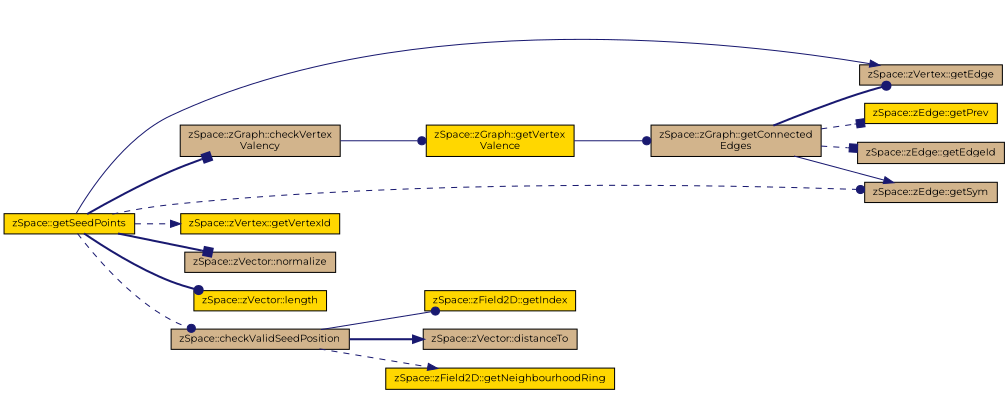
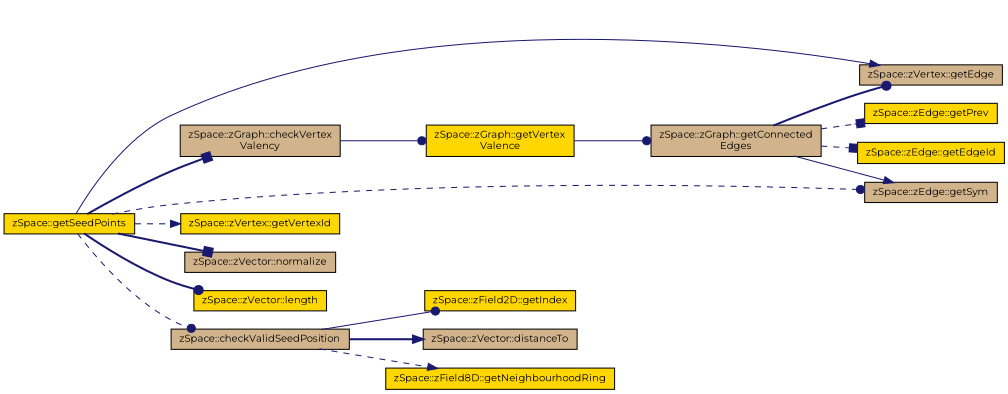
(931, 153) -> (931, 153)
(500, 379) -> (500, 379)
